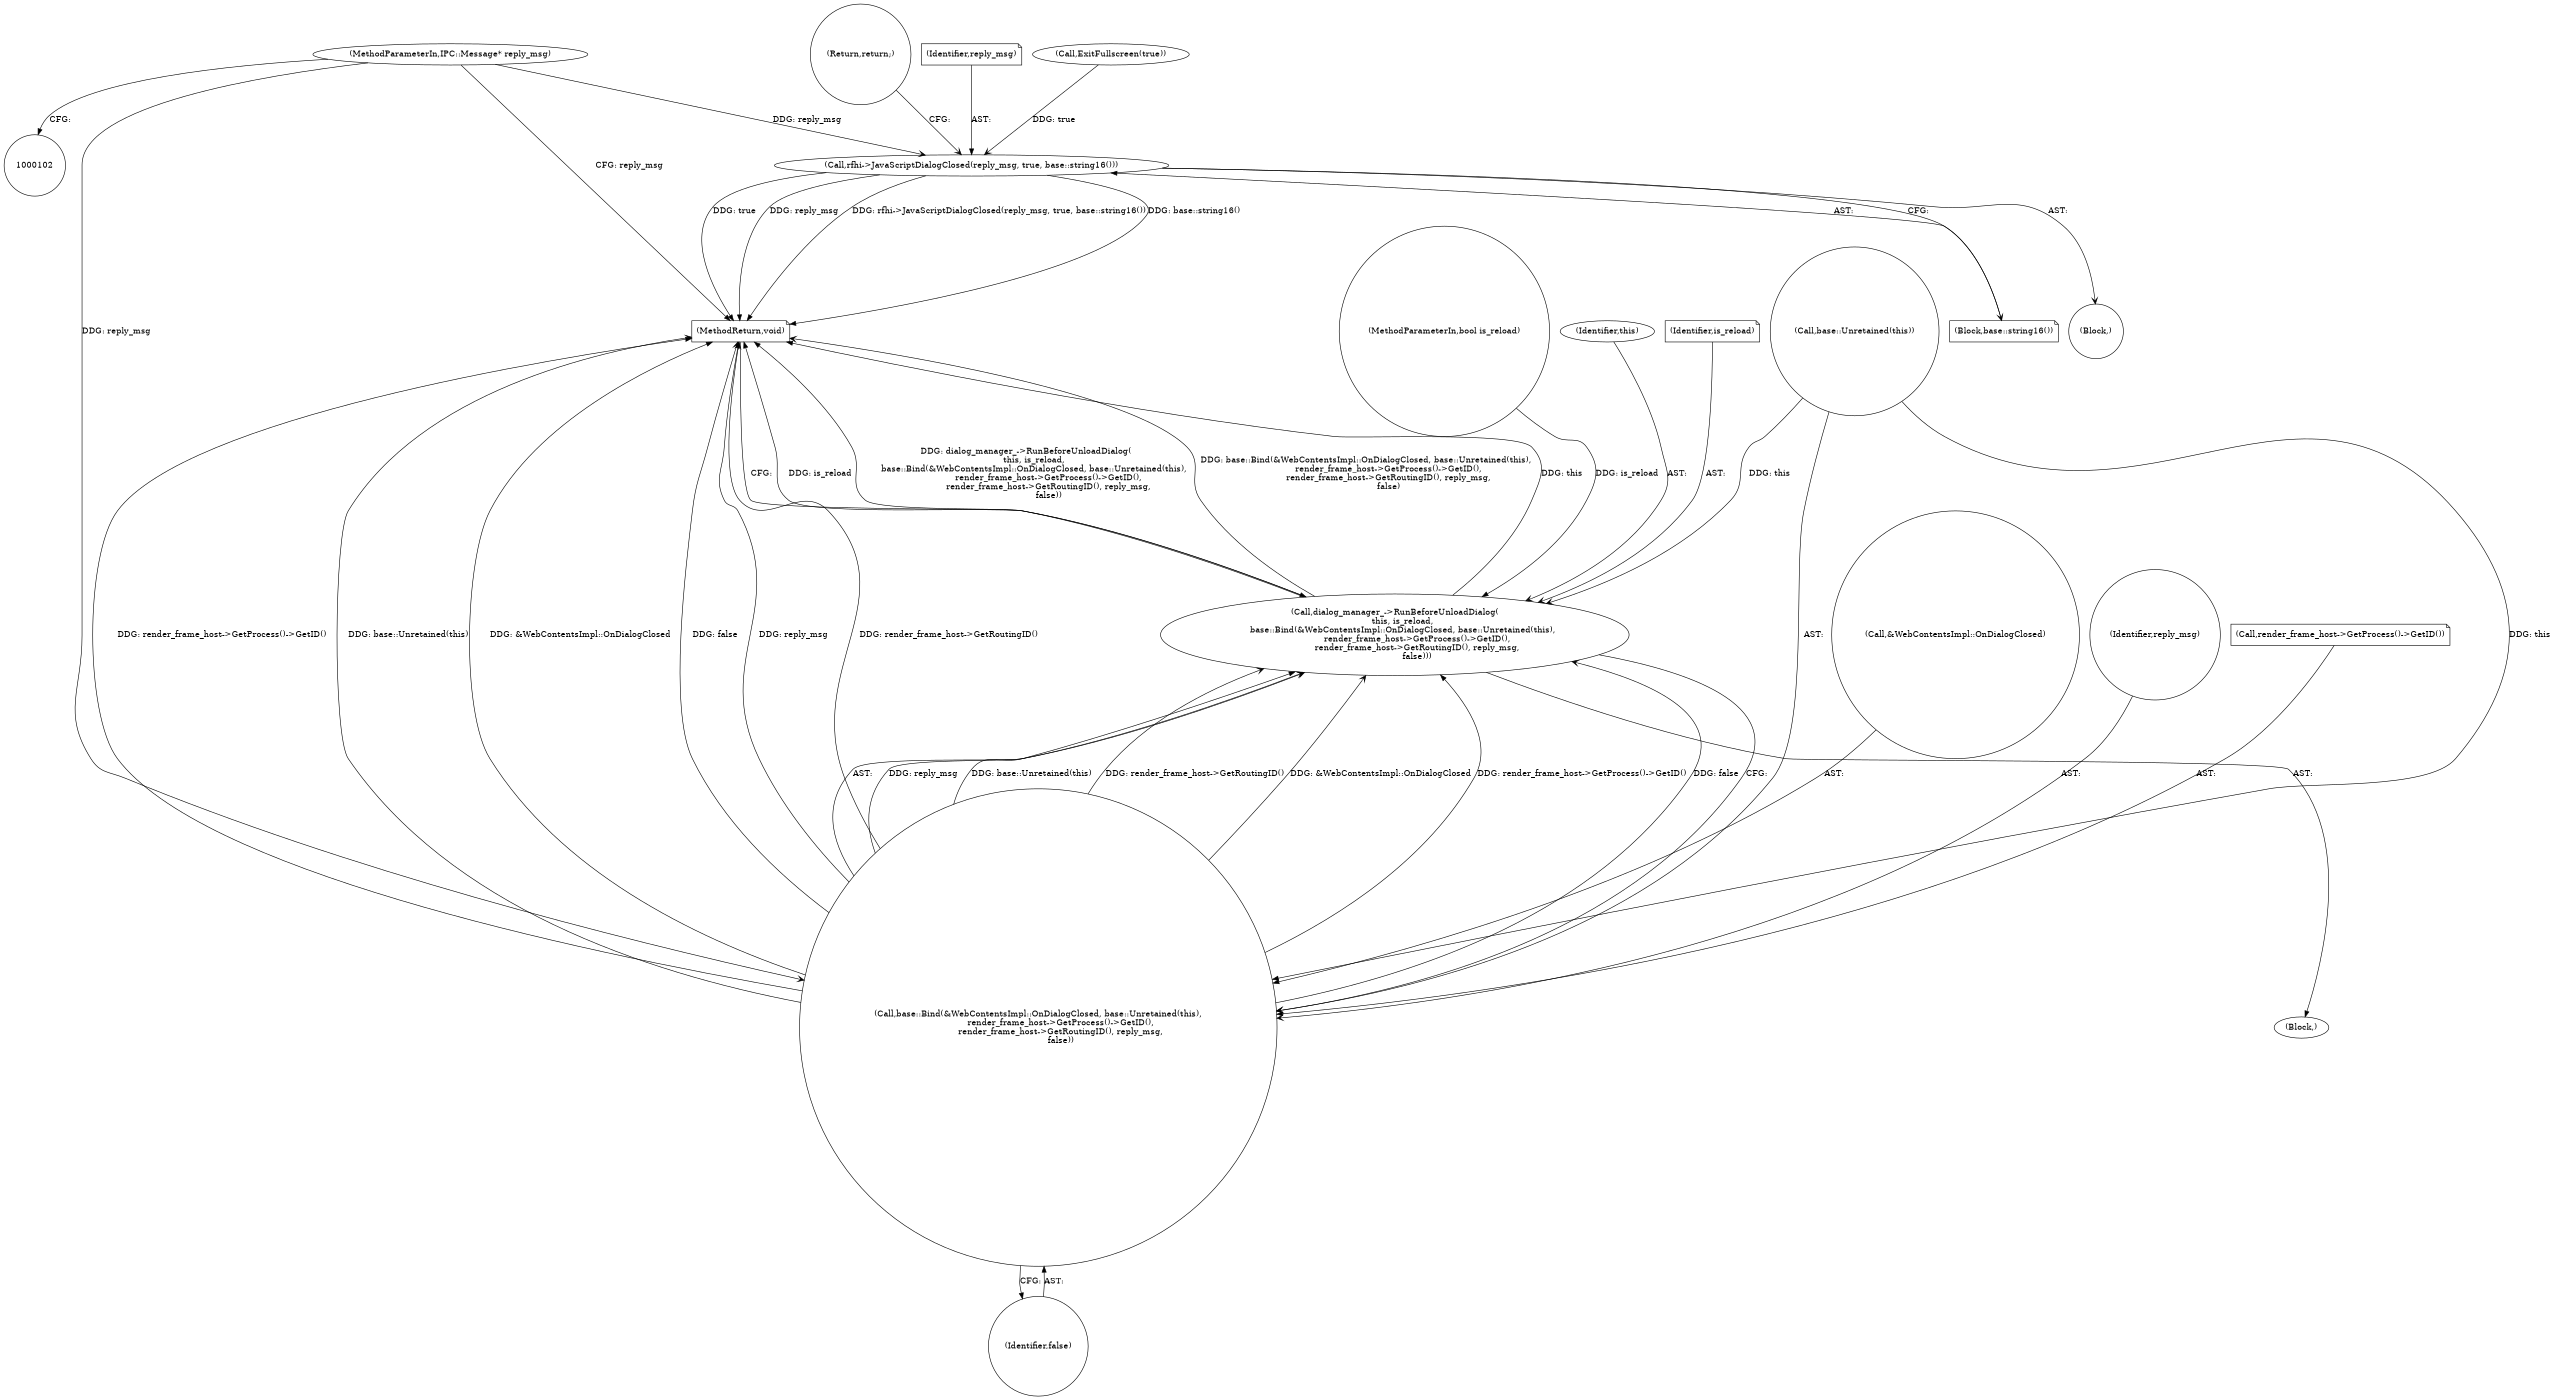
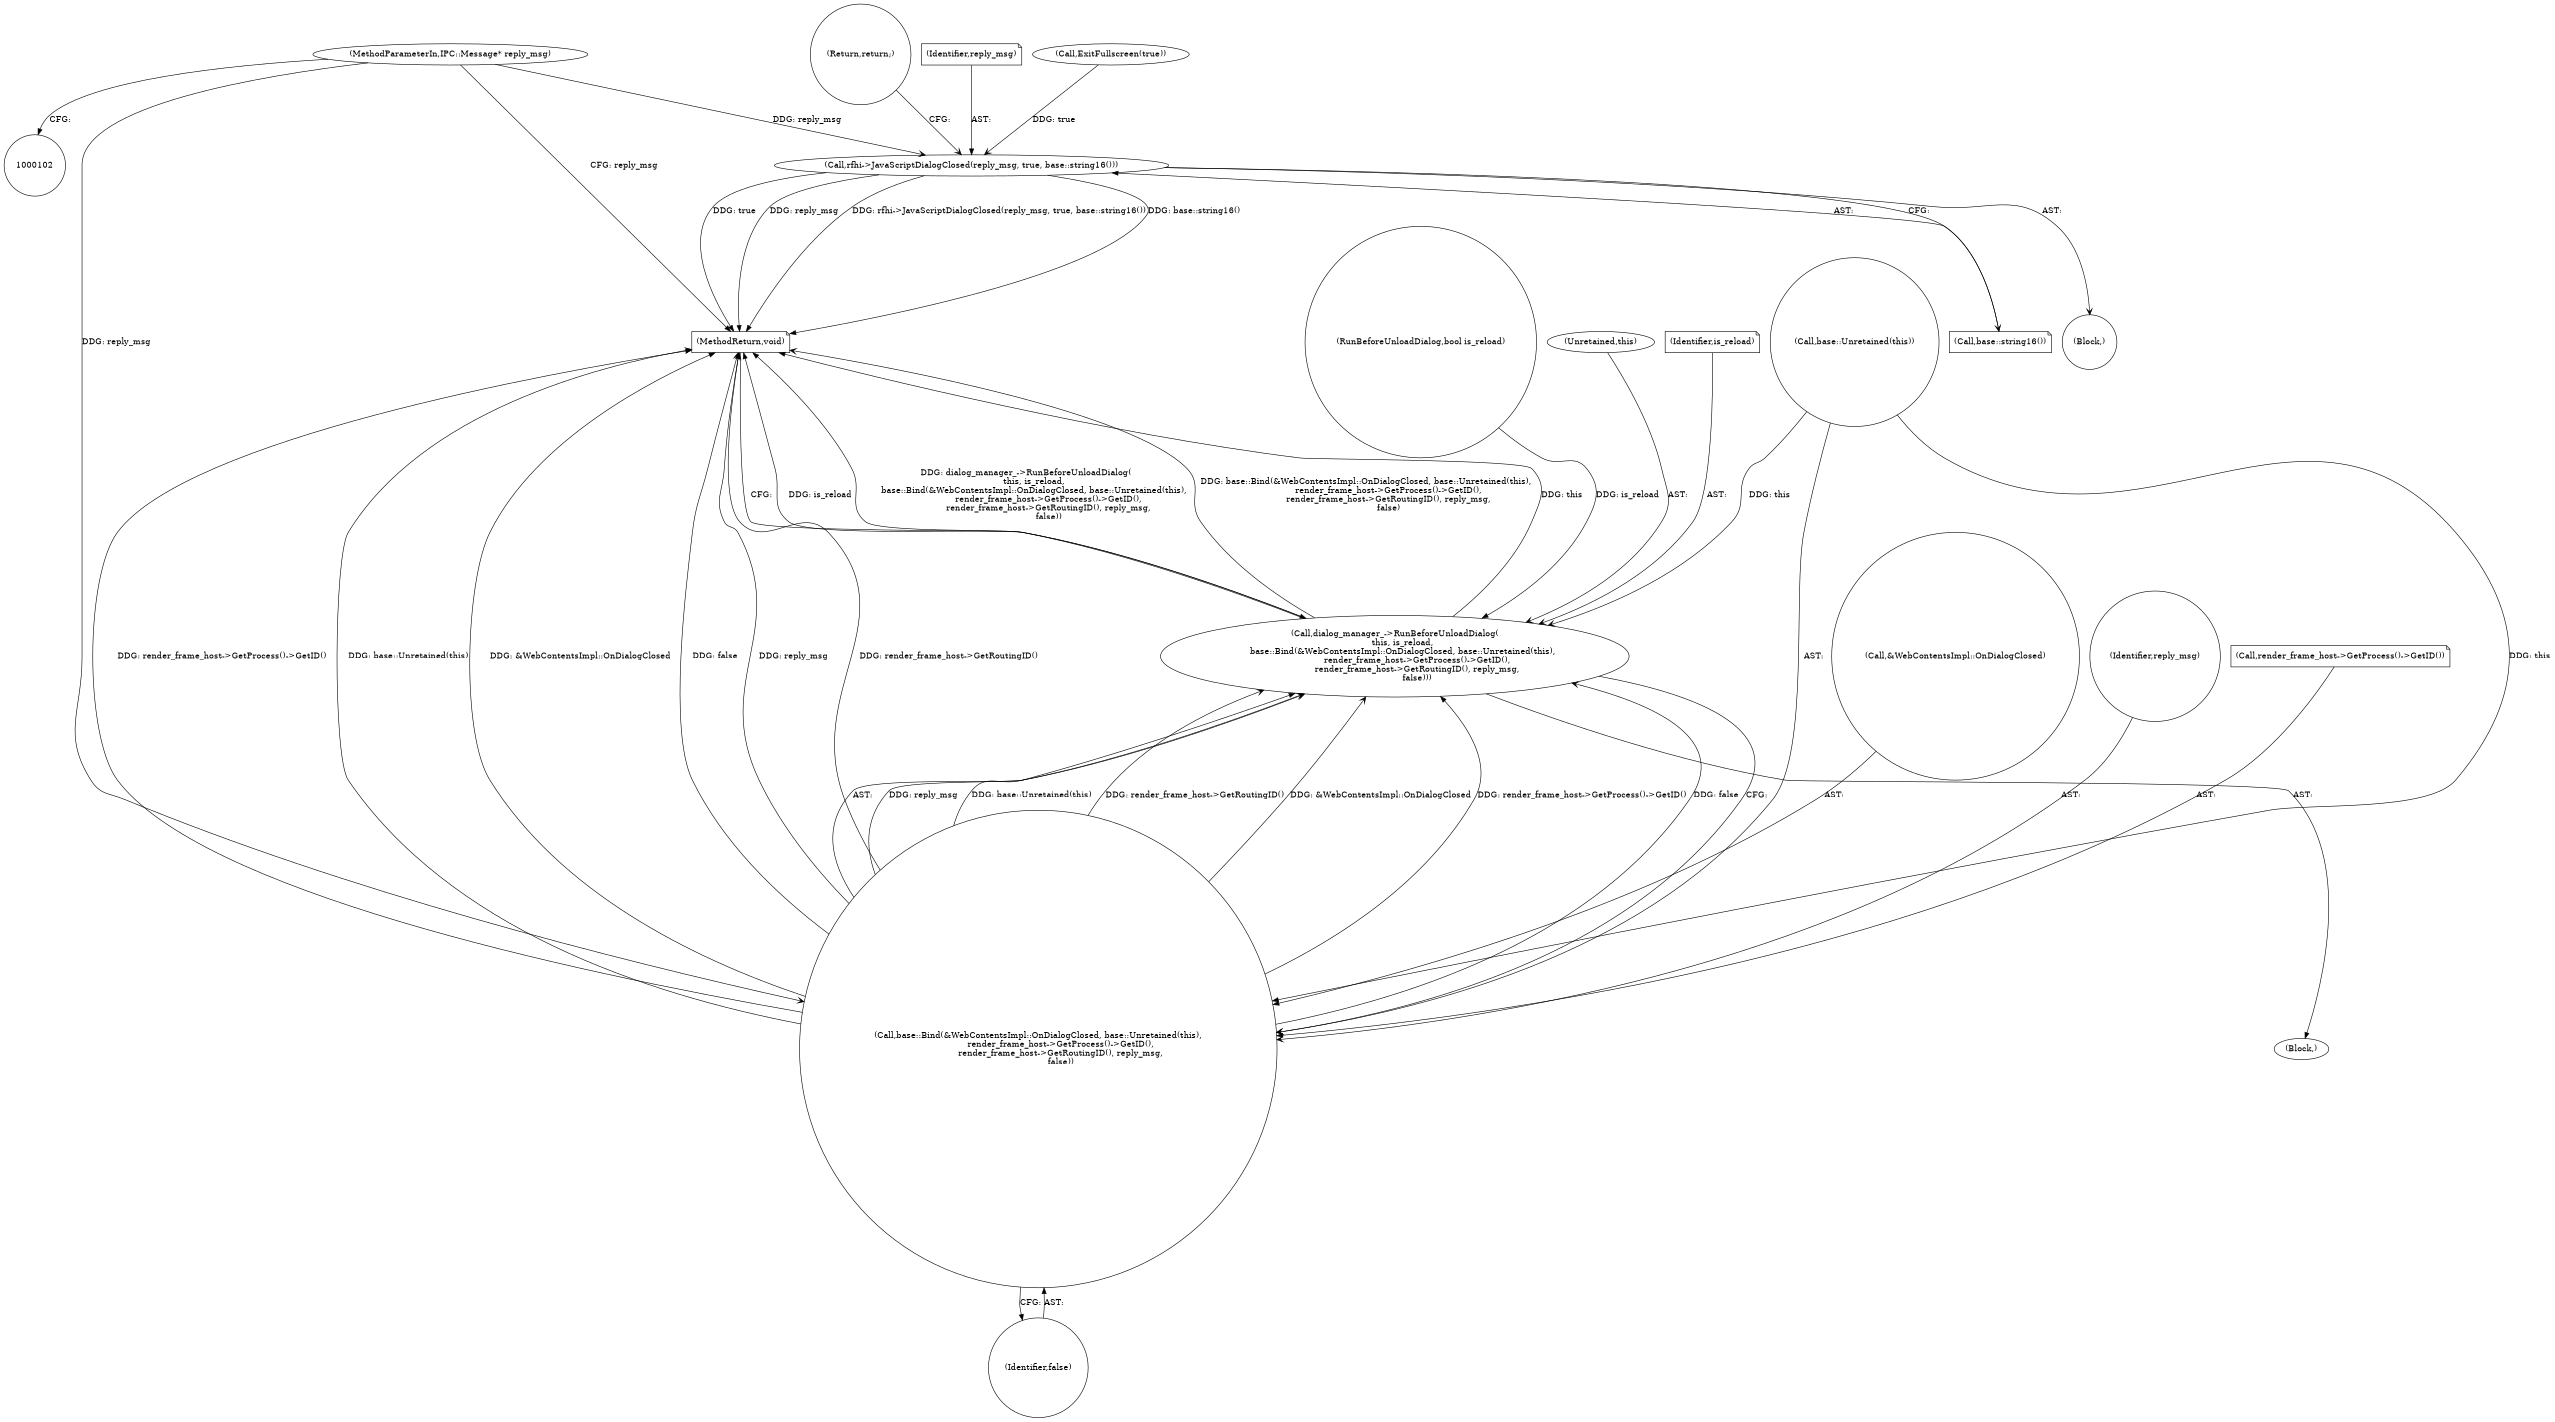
(1444, 331) -> (1421, 342)
(1607, 331) -> (1601, 342)
(2004, 331) -> (2000, 342)
